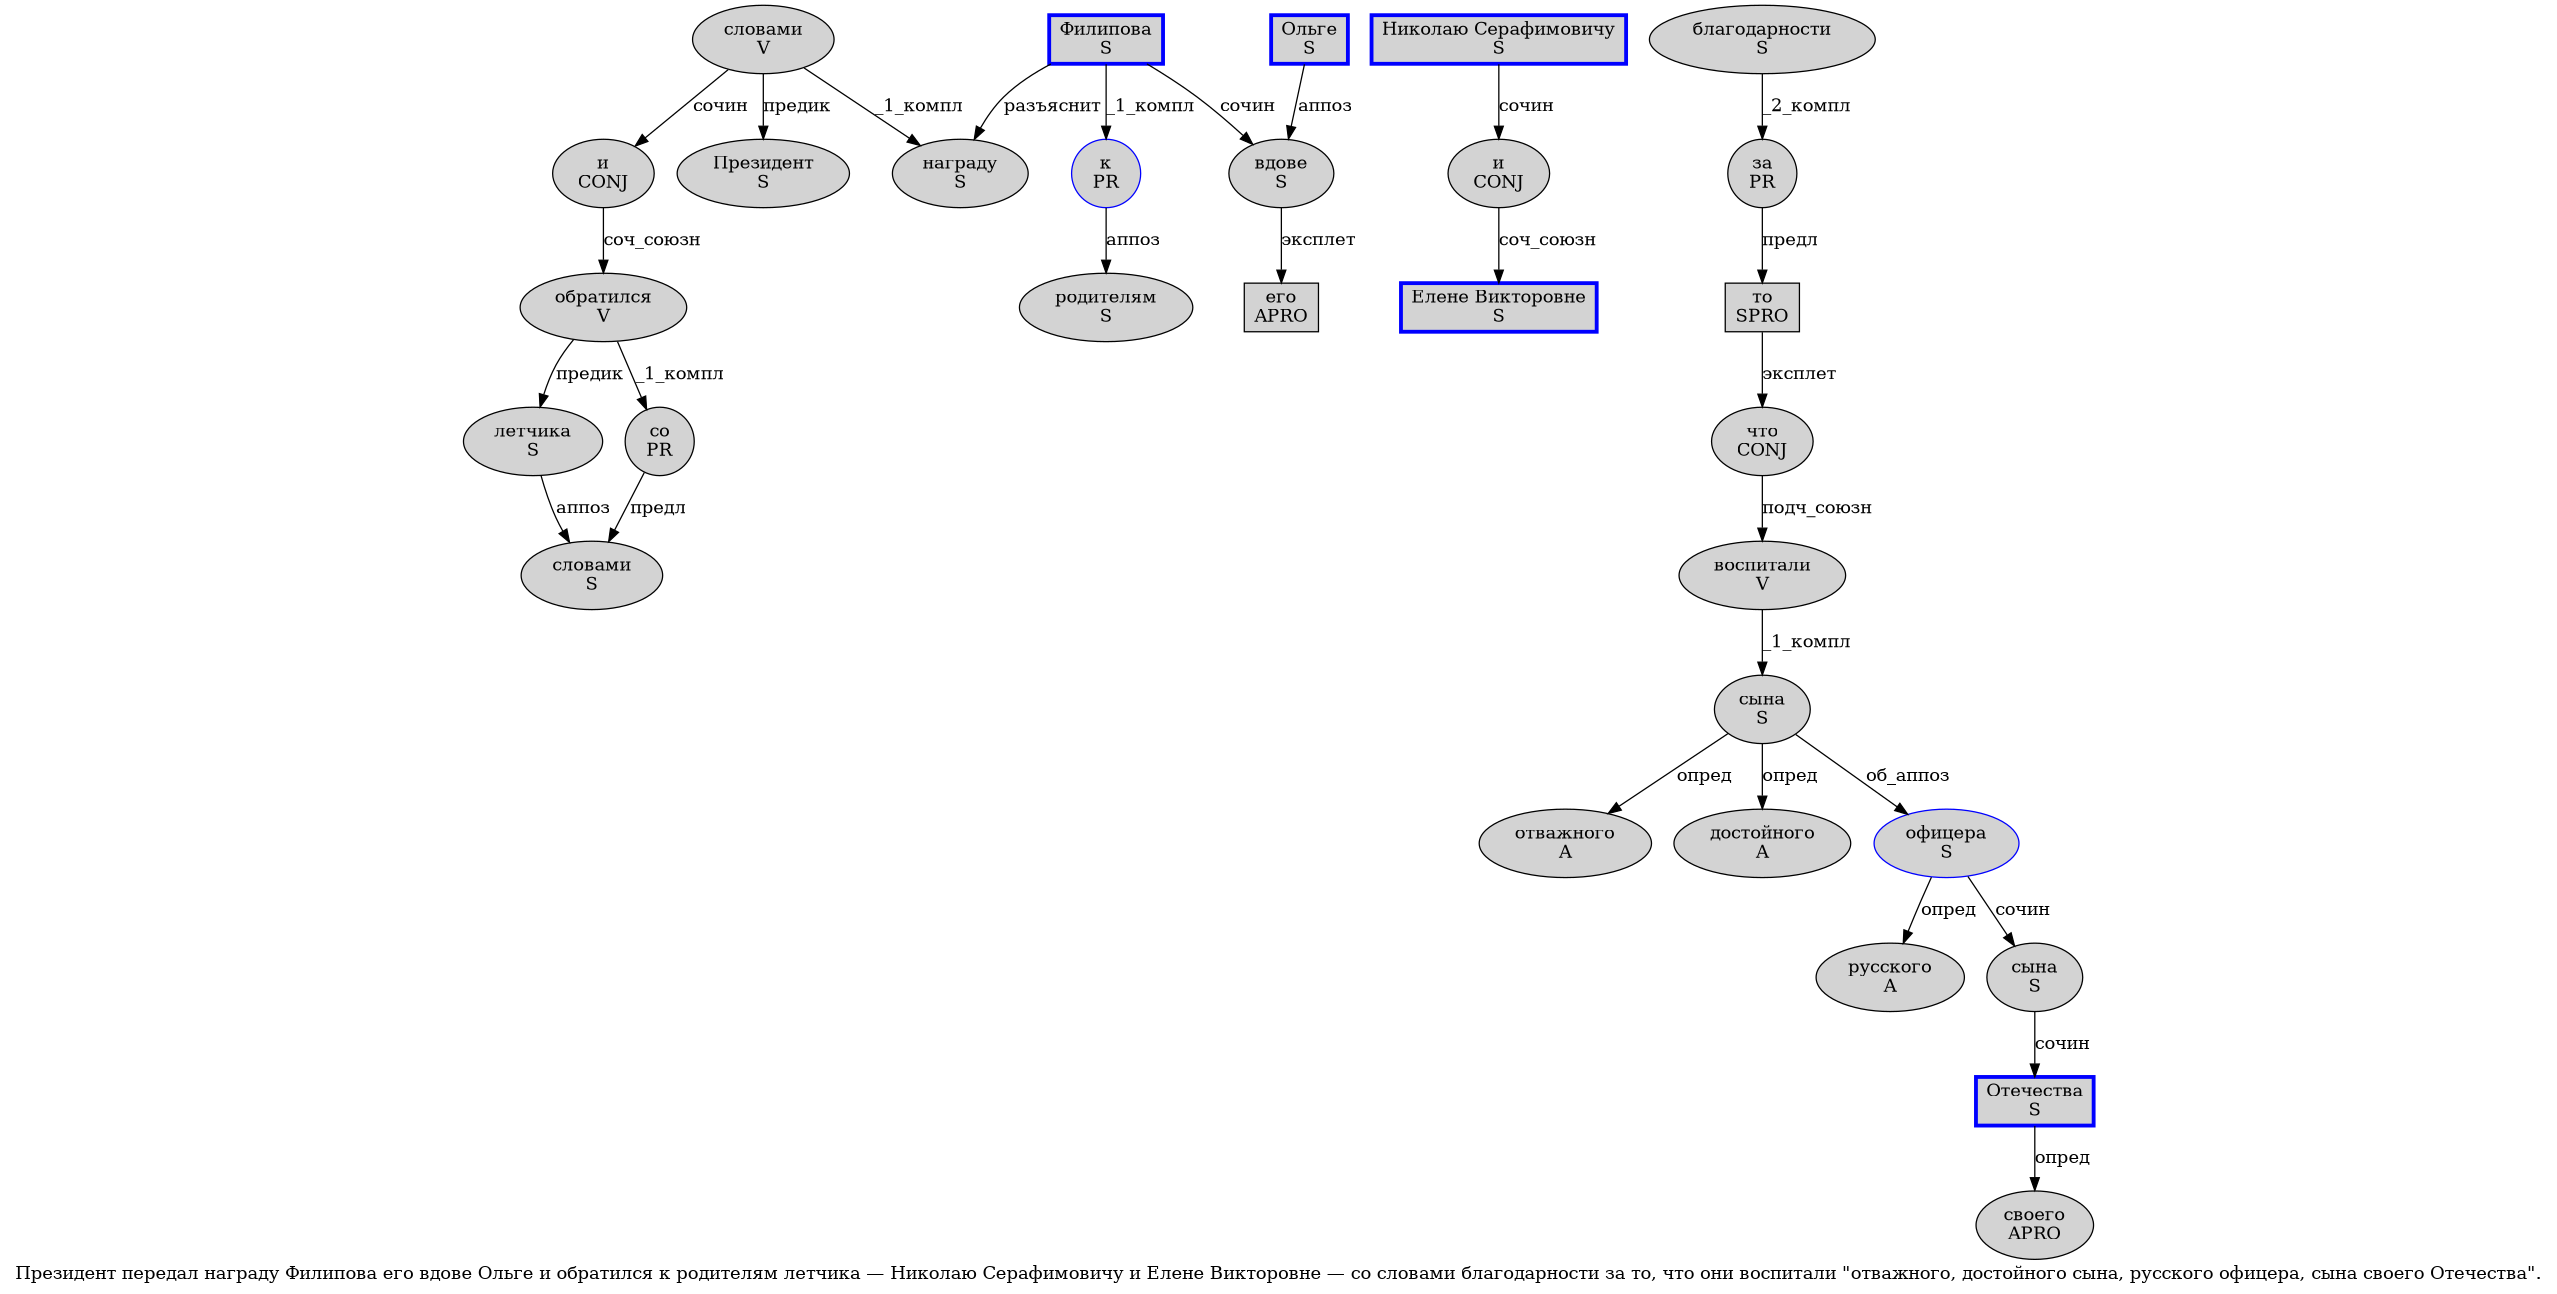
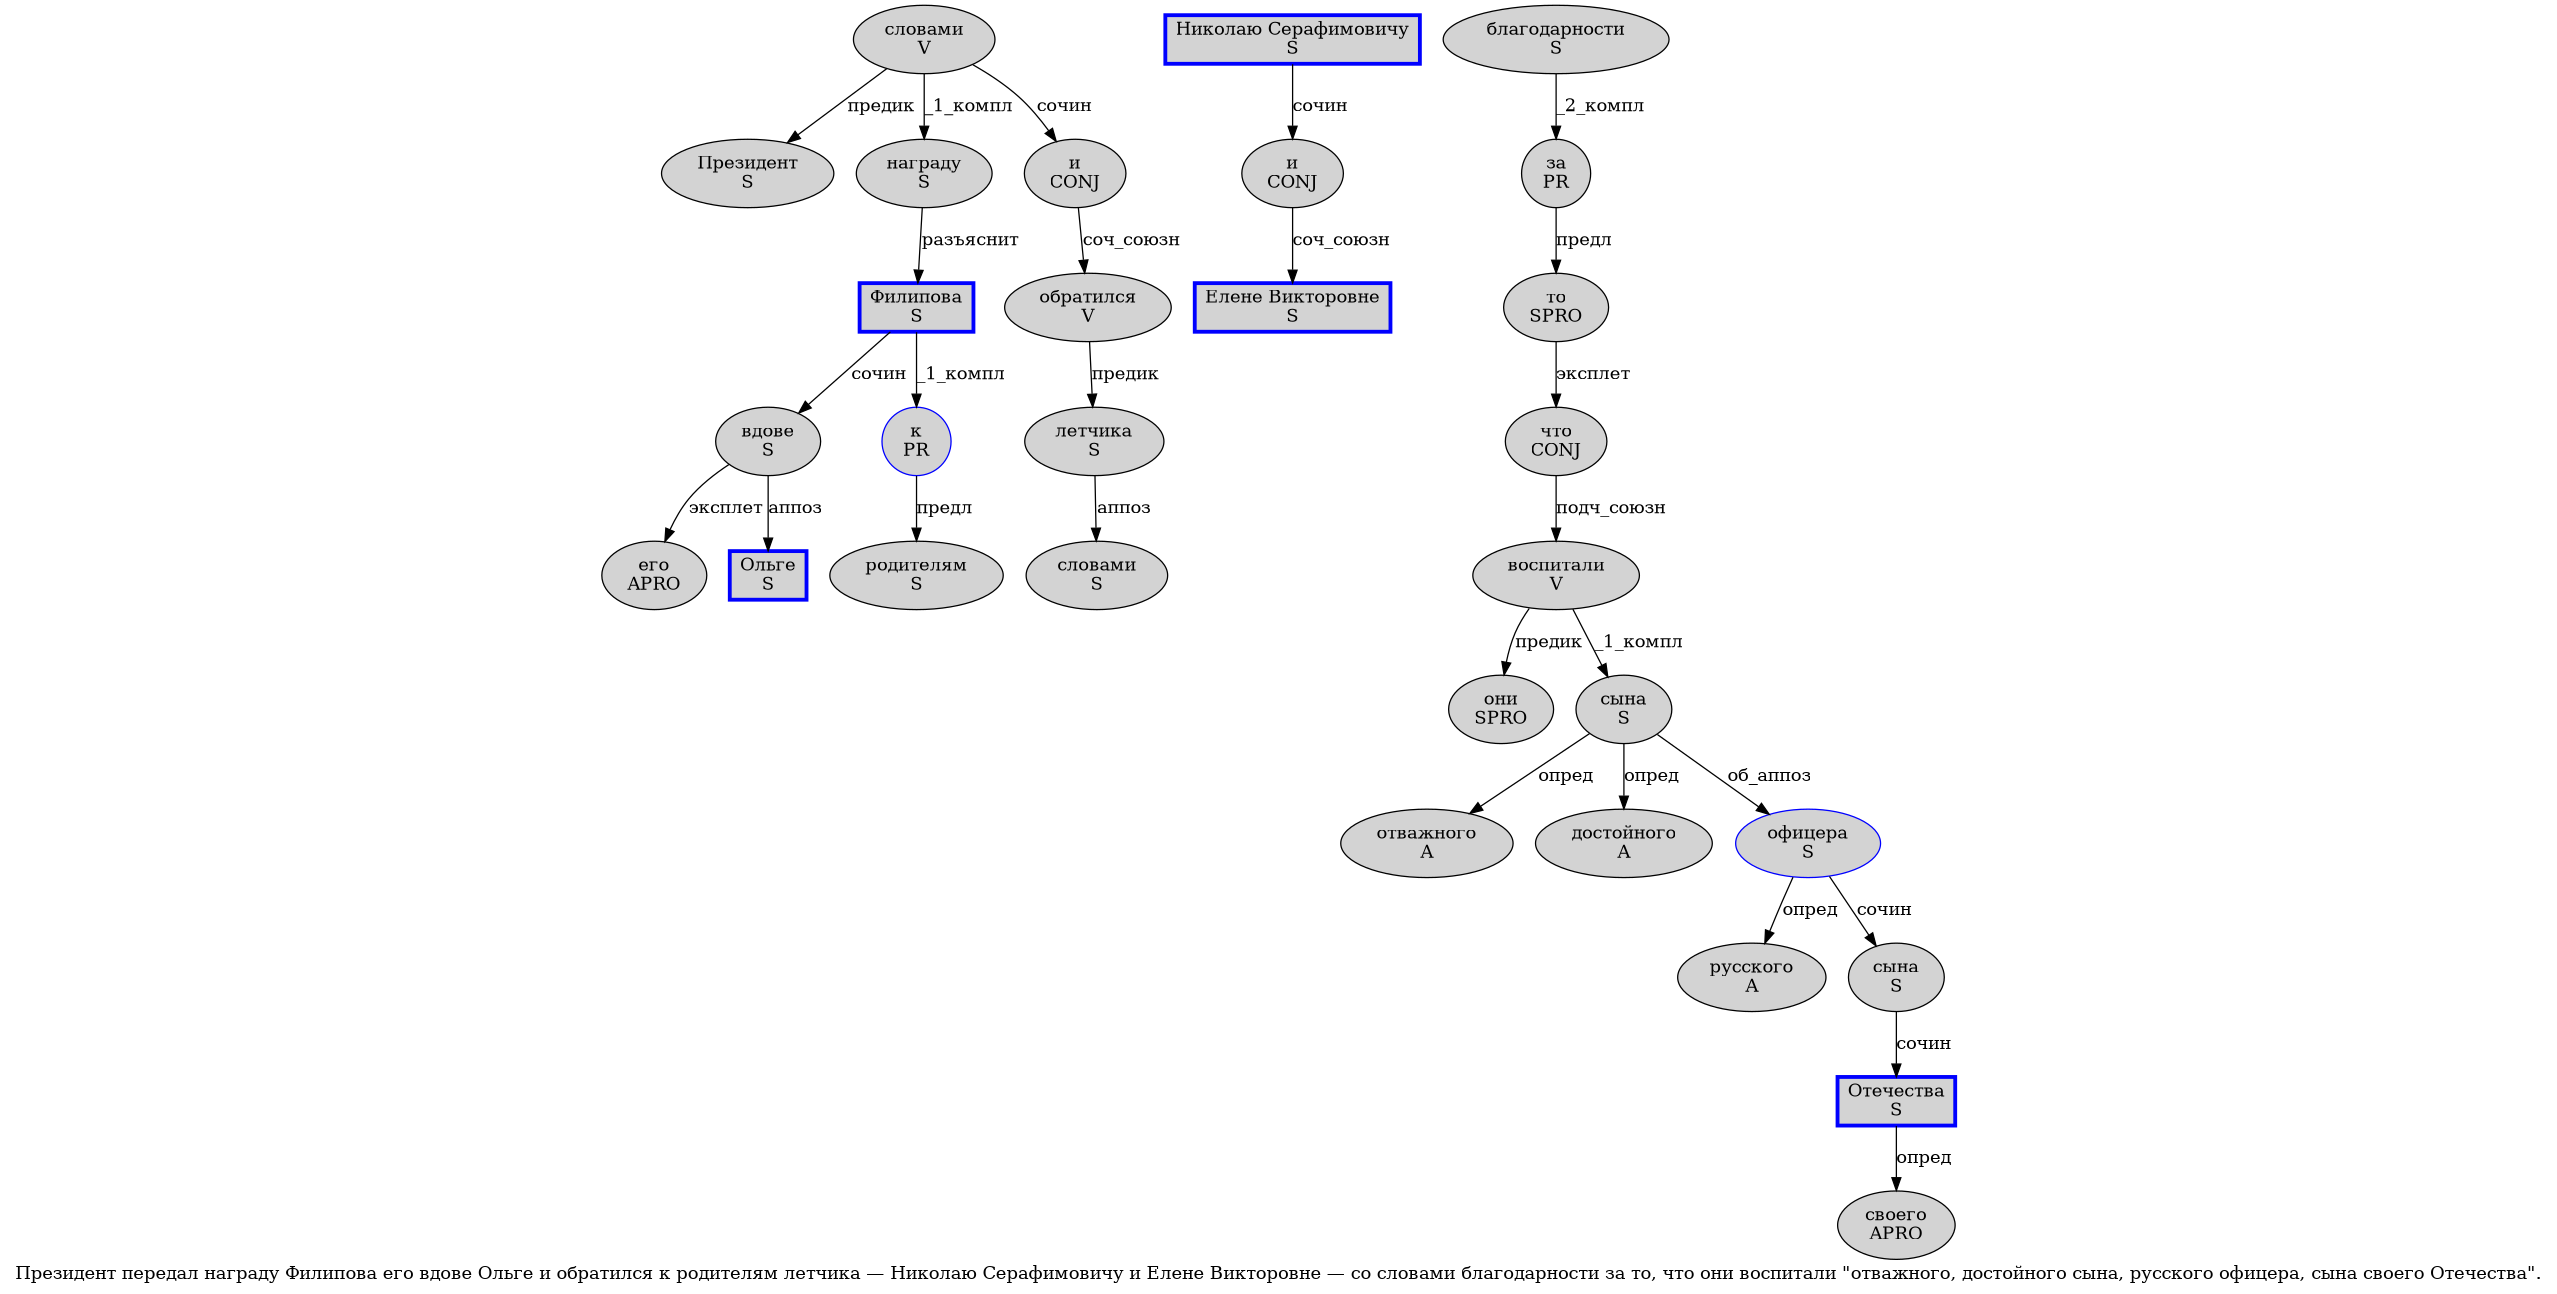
(1011, 91) -> (920, 239)
(1298, 95) -> (768, 507)
(1134, 241) -> (945, 508)
(1281, 307) -> (654, 575)
(1762, 307) -> (1556, 307)
(660, 441) -> none
none -> (1501, 709)
